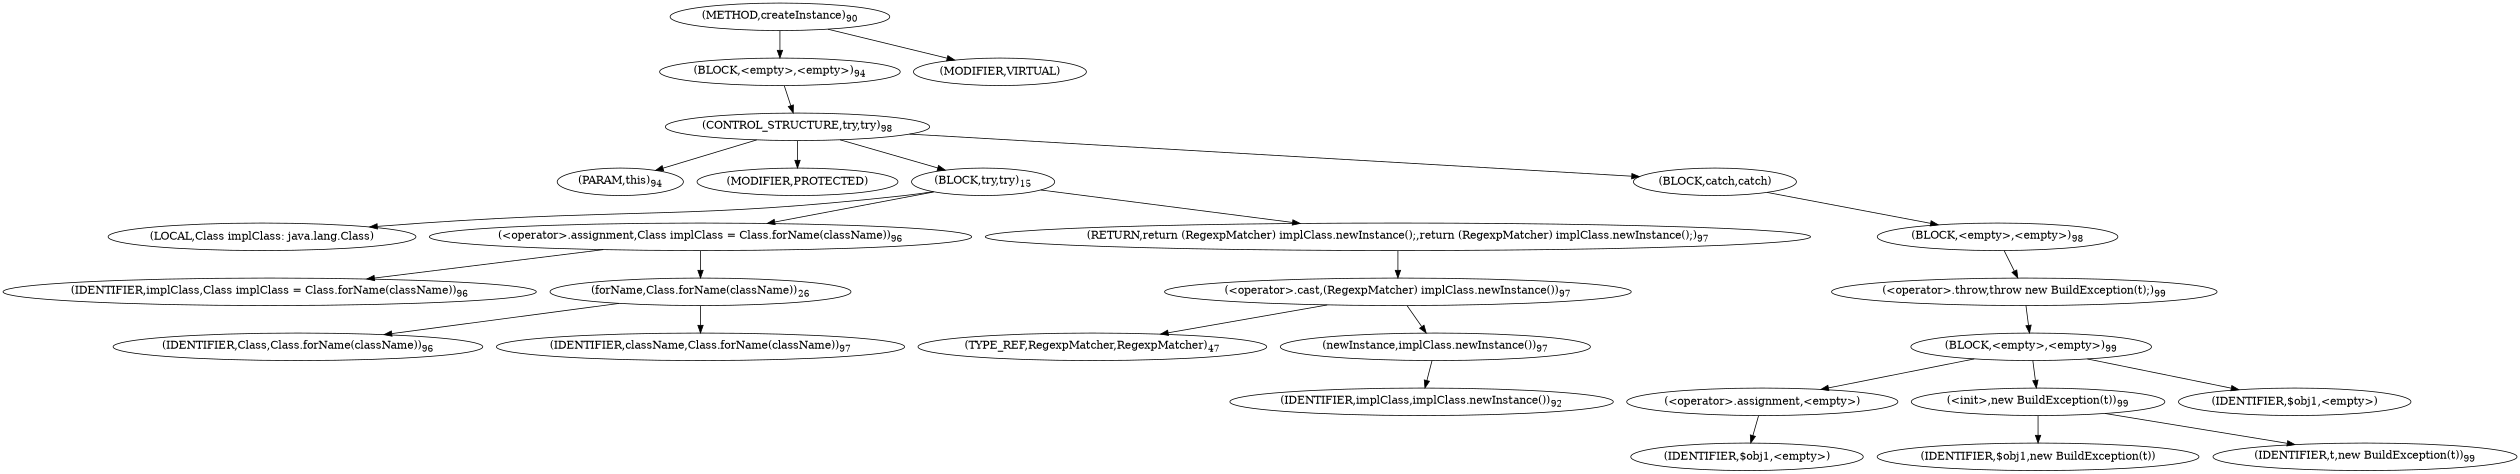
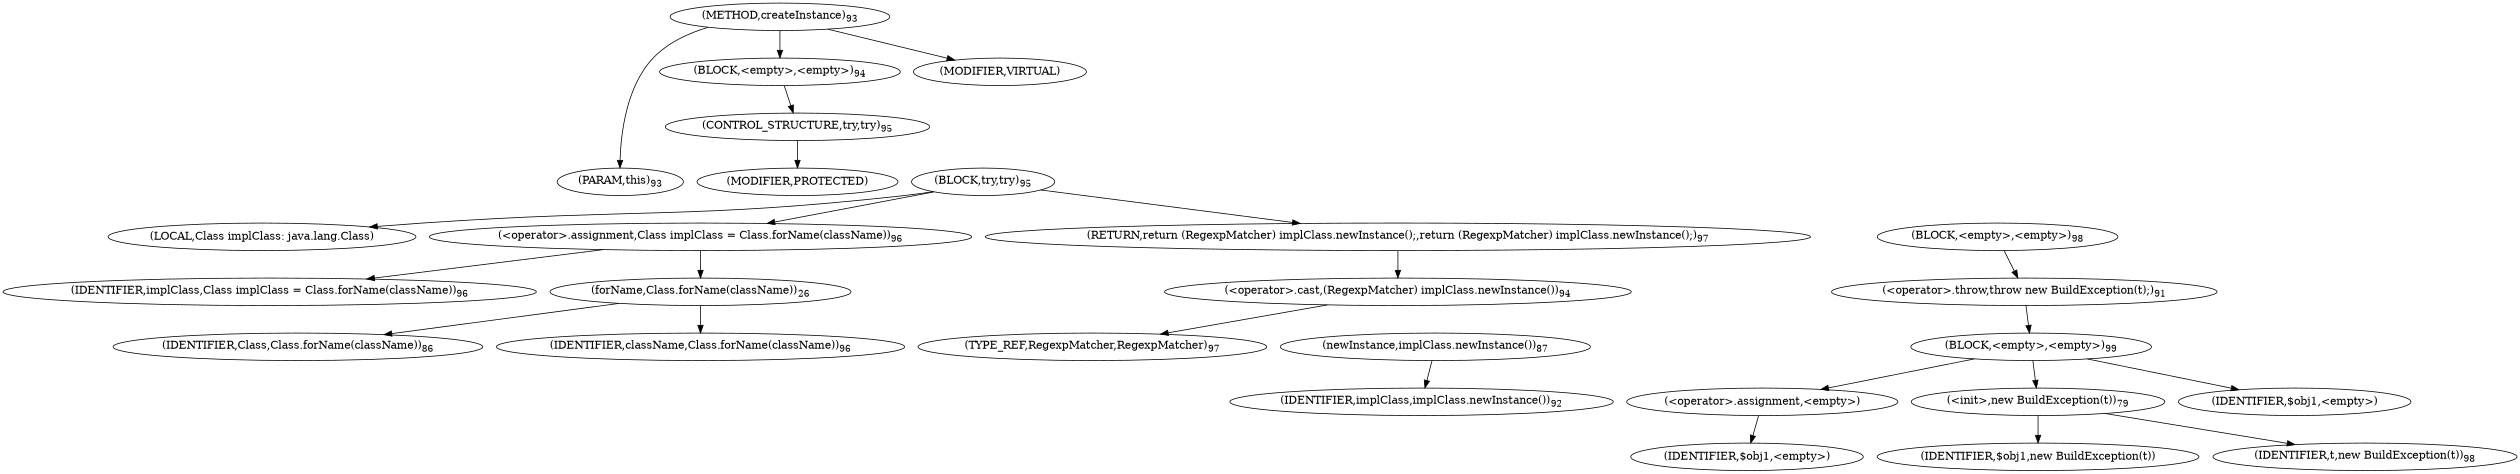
(852, 16) -> (852, 16)
(887, 126) -> (887, 126)
(710, 154) -> (640, 77)
(889, 154) -> none
(657, 181) -> (657, 181)
(1026, 181) -> (1026, 181)
(1715, 182) -> none
(1565, 291) -> (1565, 291)
(2160, 291) -> (2160, 291)
(1414, 316) -> none
(428, 346) -> (428, 346)
(845, 346) -> (845, 346)
(1214, 346) -> (1214, 346)
(1542, 346) -> (1542, 346)
(2123, 401) -> (2123, 401)
(2470, 456) -> (2470, 456)
